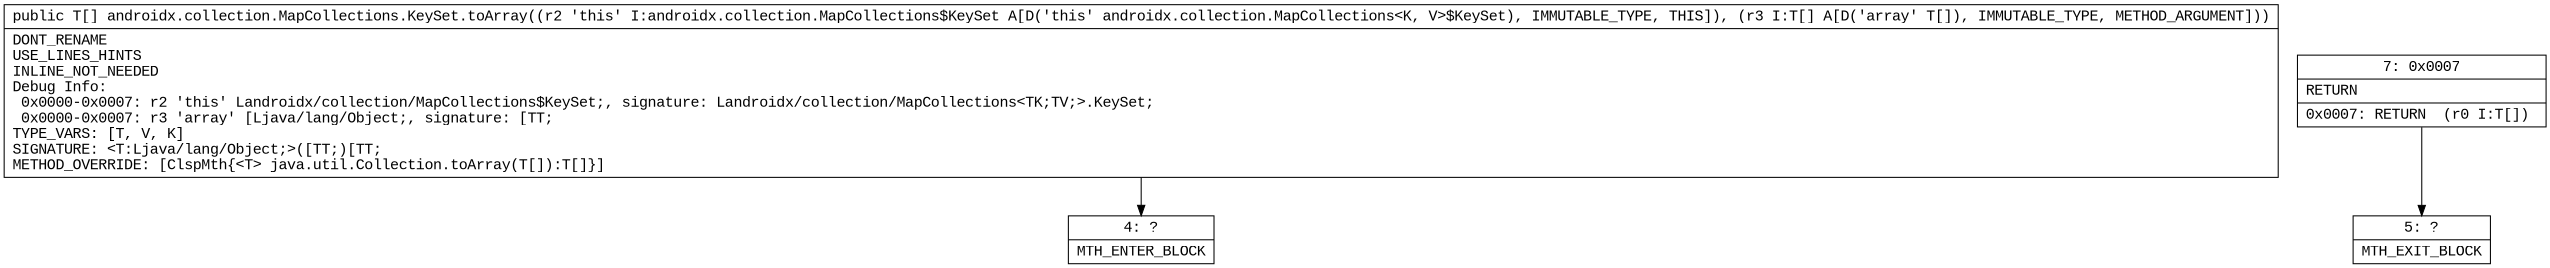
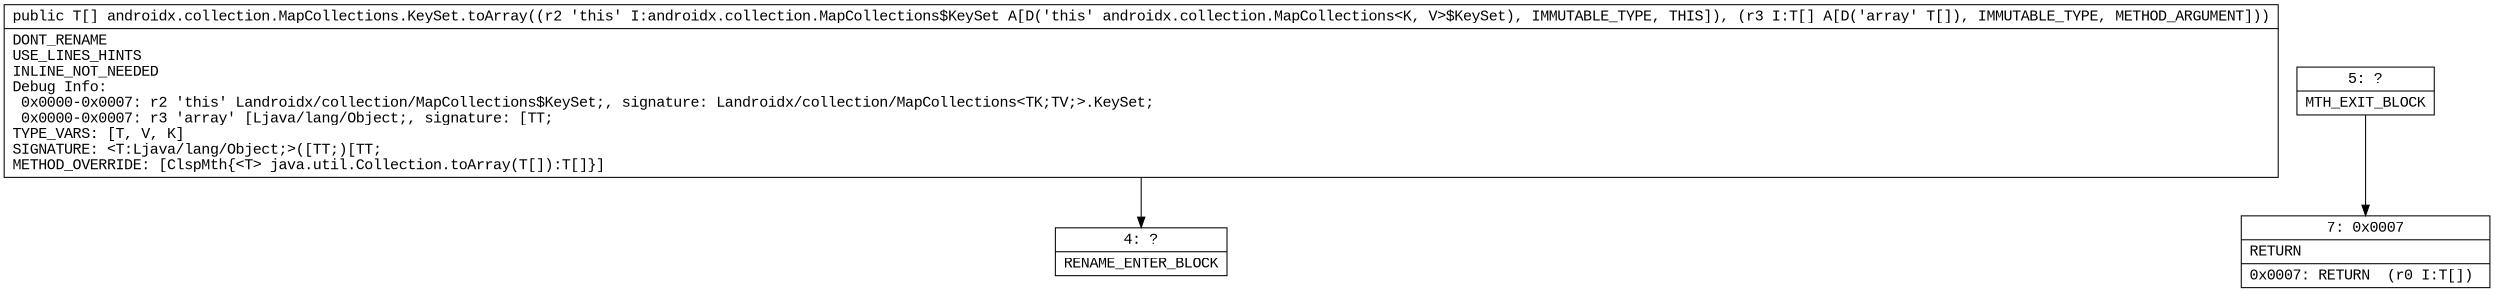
(2422, 166) -> (2366, 160)
(1141, 251) -> (1141, 263)
